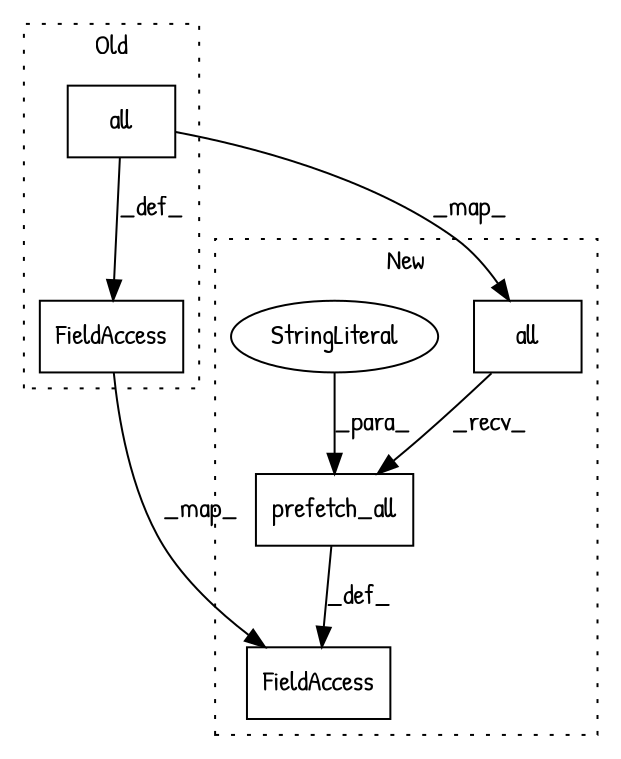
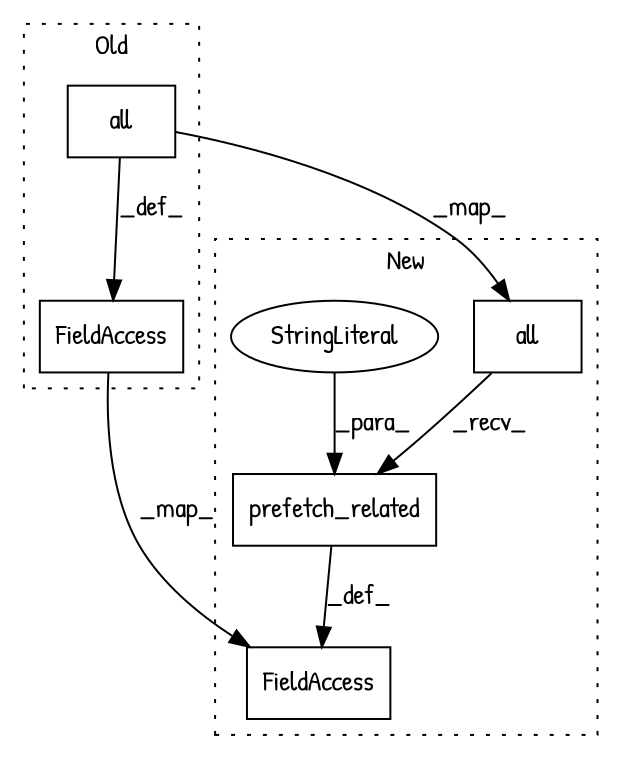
(335, 510) -> (335, 510)
